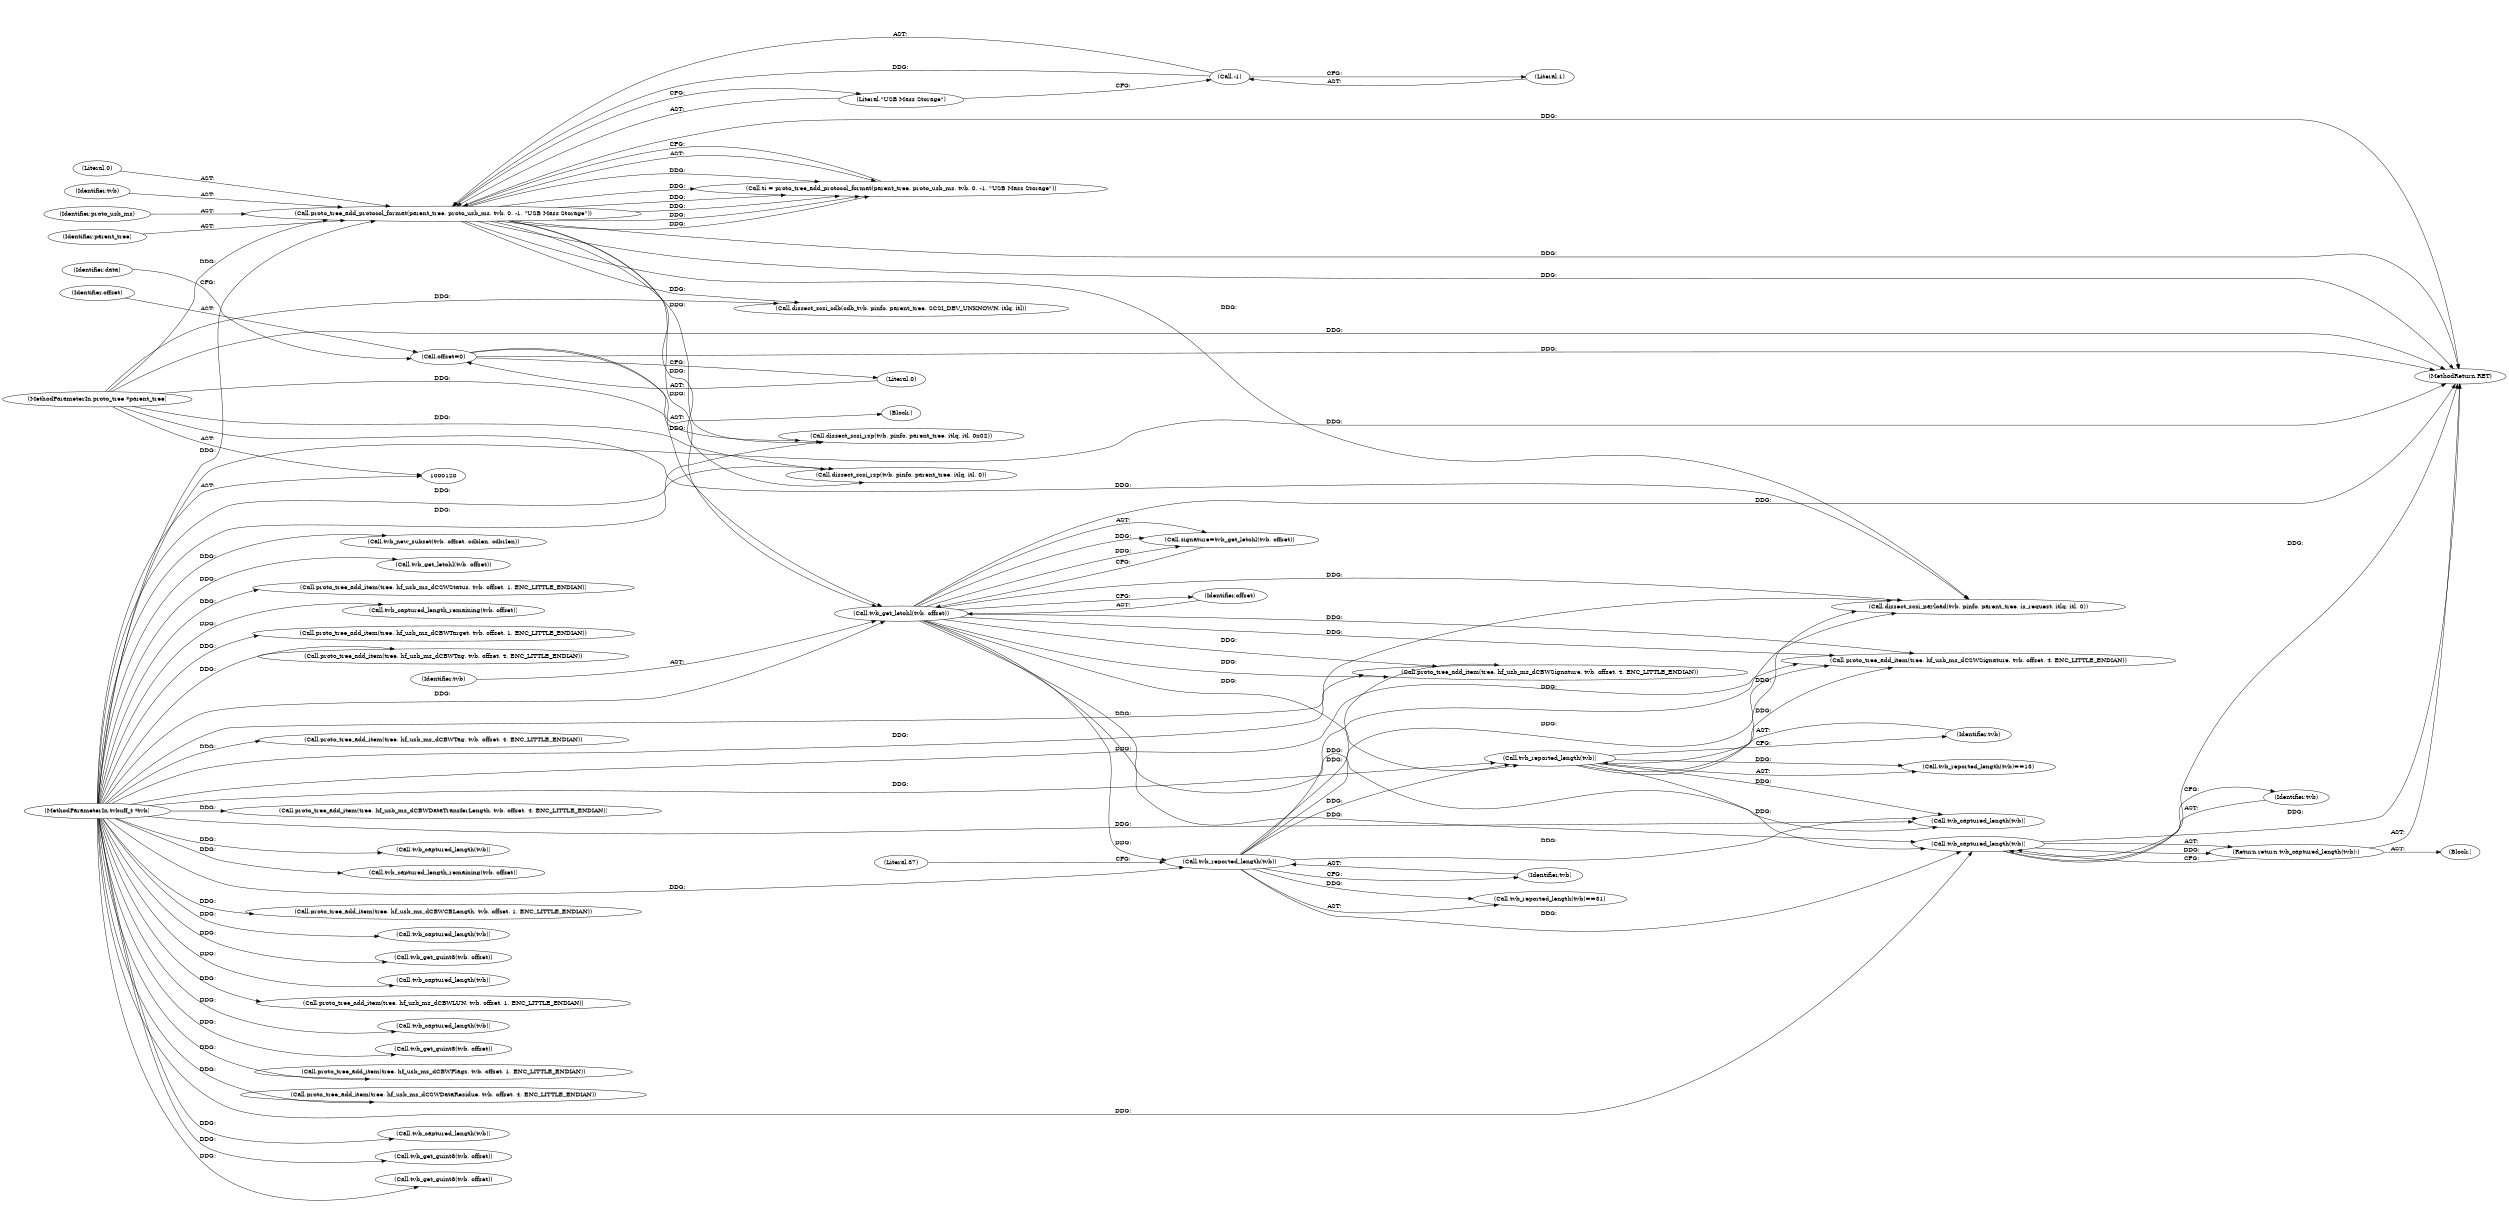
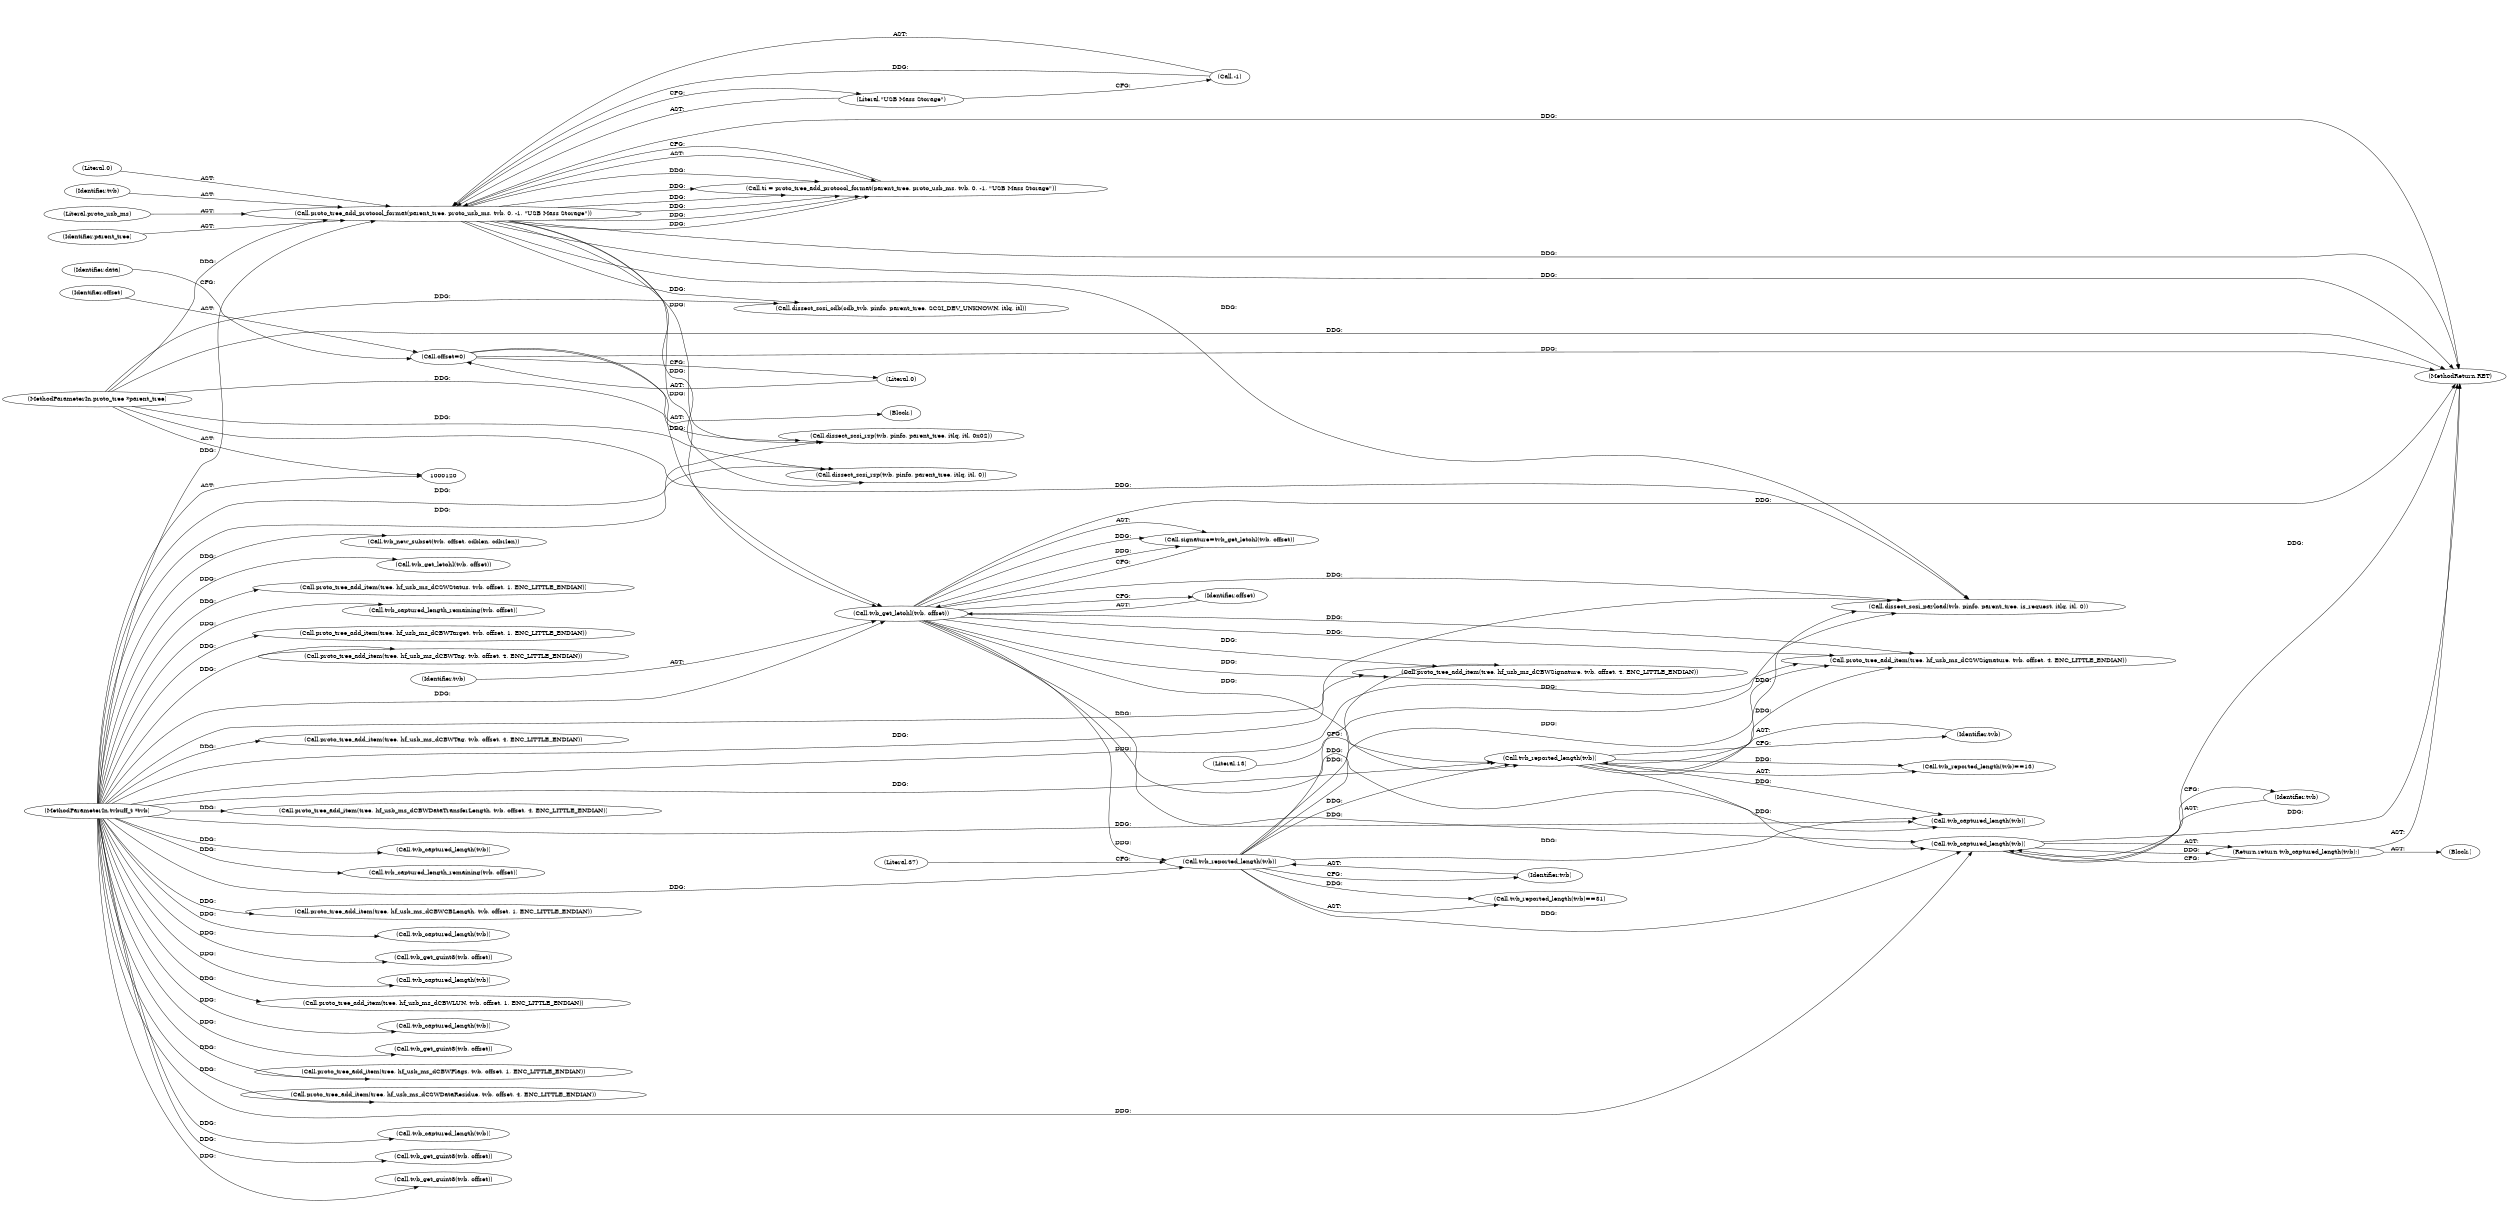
(1550, 77) -> none
(97, 214) -> (97, 214)
(1147, 430) -> none
none -> (1230, 764)
